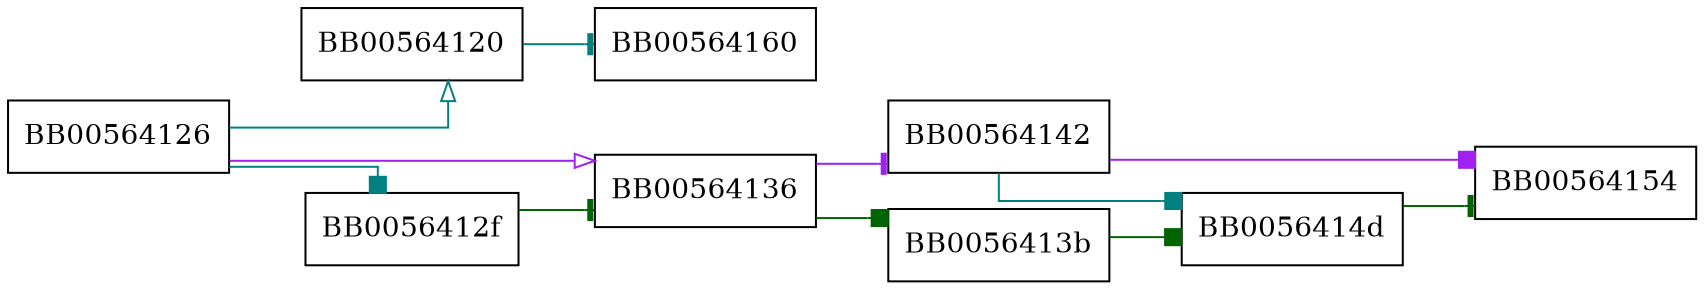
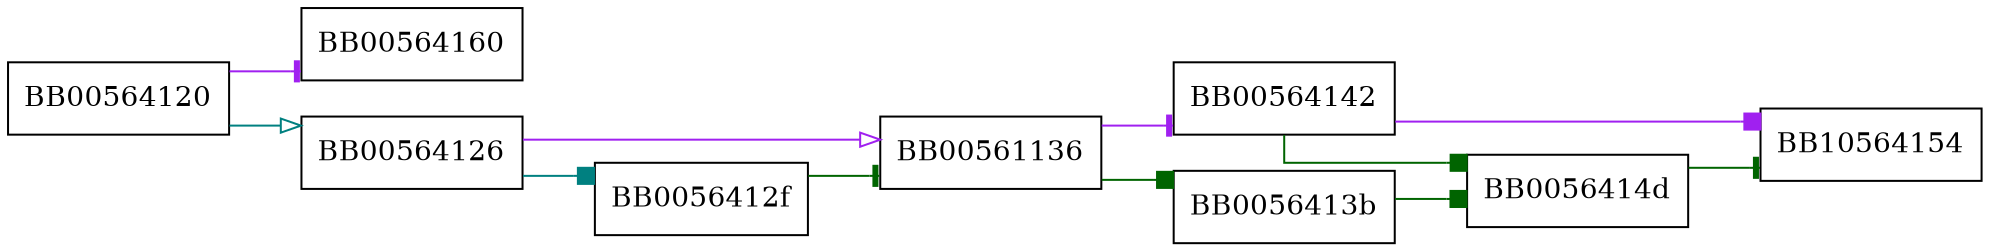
(554, 44) -> (260, 71)
(352, 128) -> (255, 126)
(1586, 183) -> (1871, 145)
(705, 191) -> (991, 153)
(1066, 201) -> (1352, 163)
